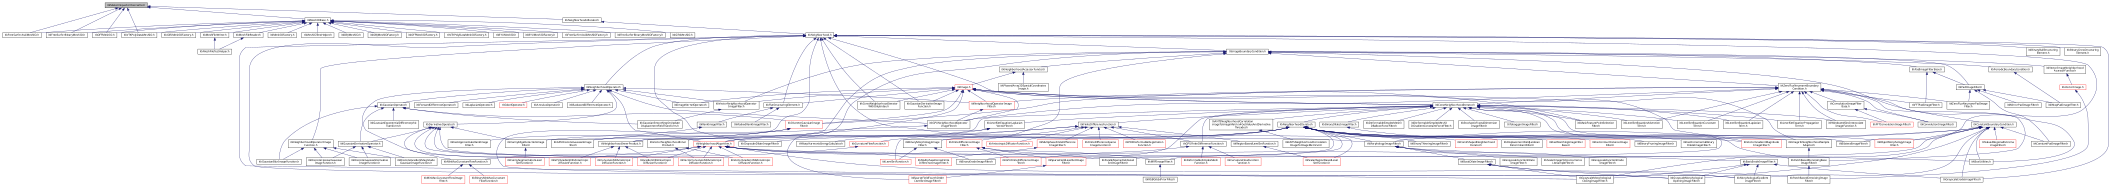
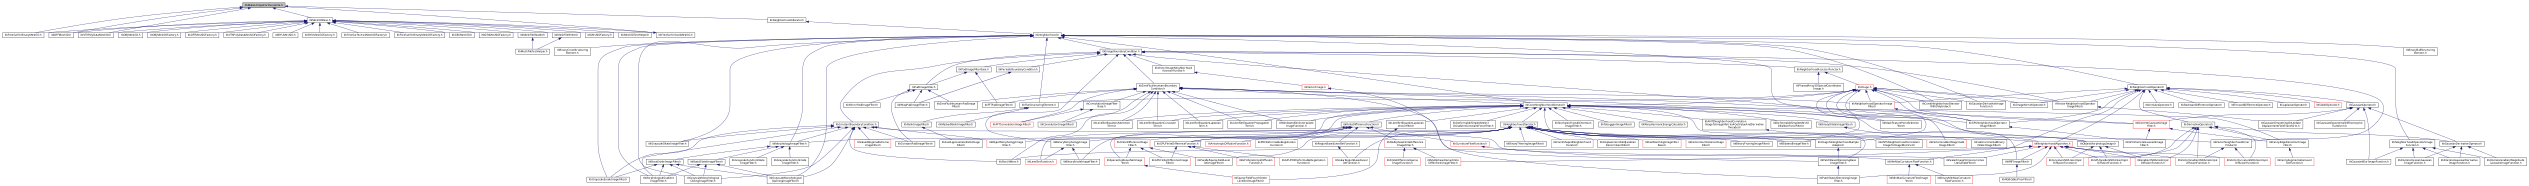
(73, 21) -> (469, 18)
(1099, 133) -> (1404, 154)
(911, 136) -> (1609, 114)
(621, 144) -> (2098, 144)
(1201, 162) -> (1256, 162)
(1243, 162) -> (1304, 162)
